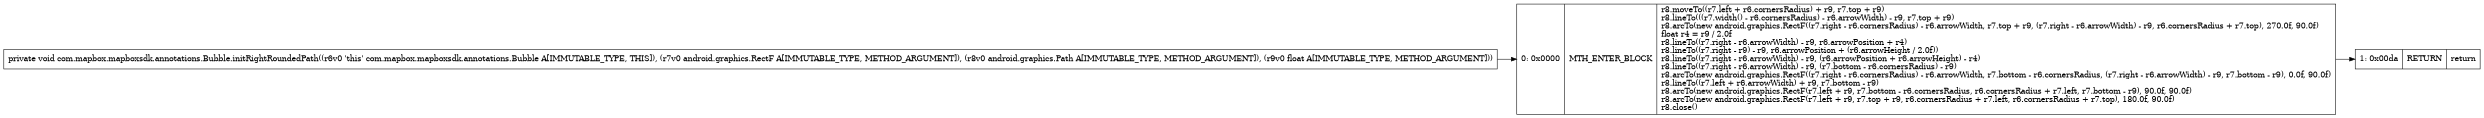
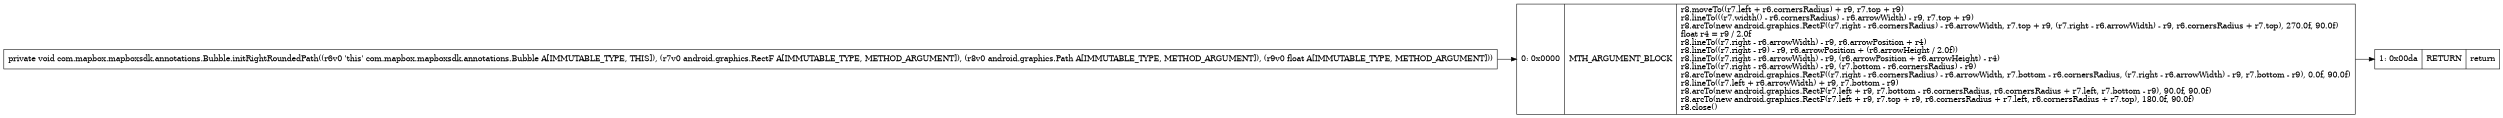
(1611, 59) -> (1620, 59)
